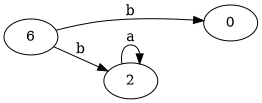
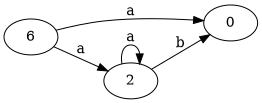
(131, 11) -> (131, 11)
(81, 49) -> (81, 49)
none -> (176, 55)
